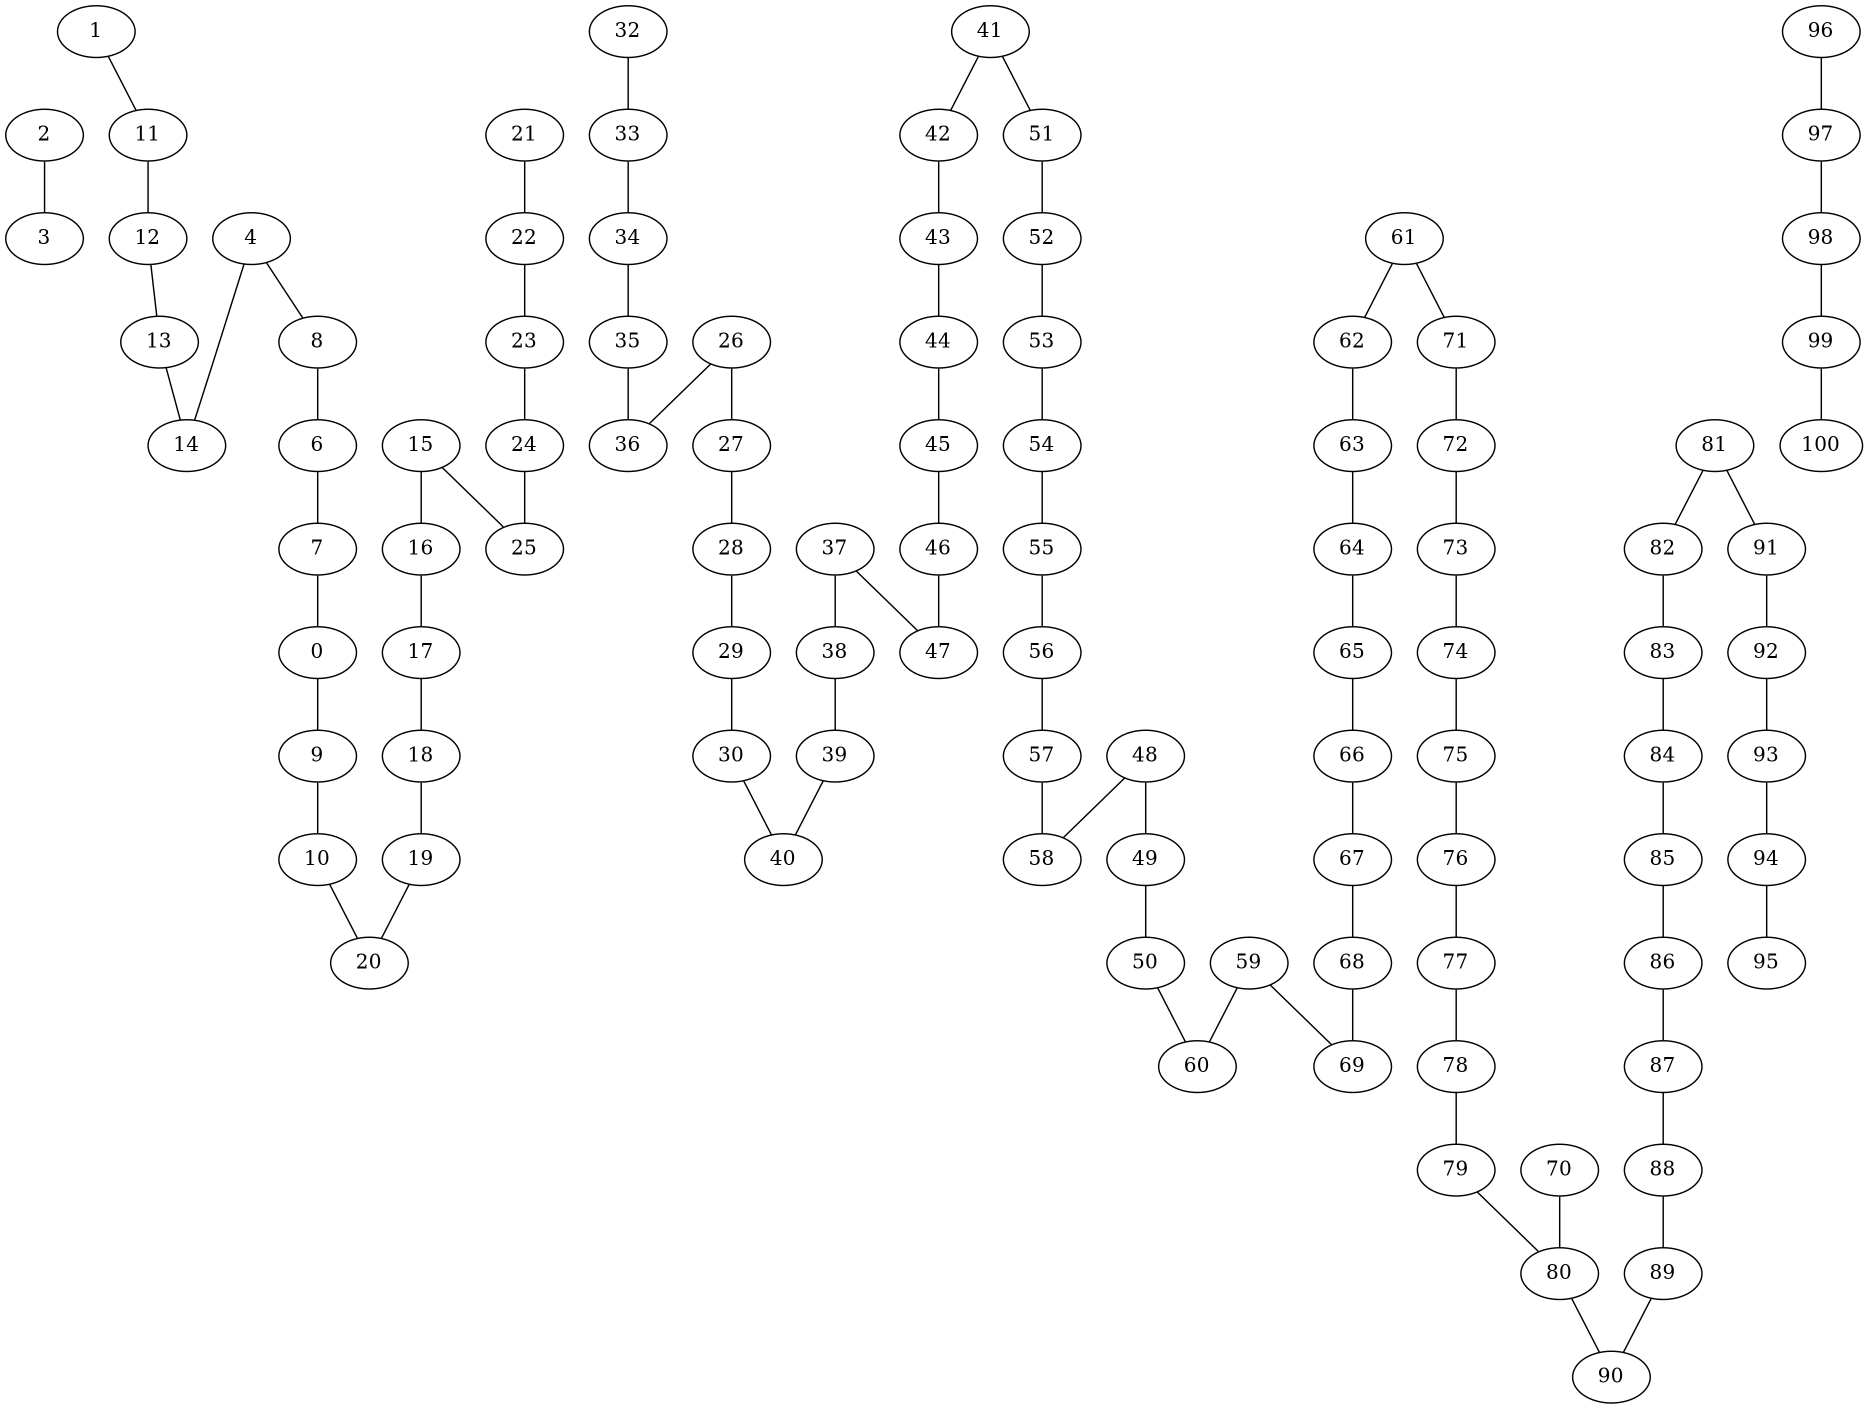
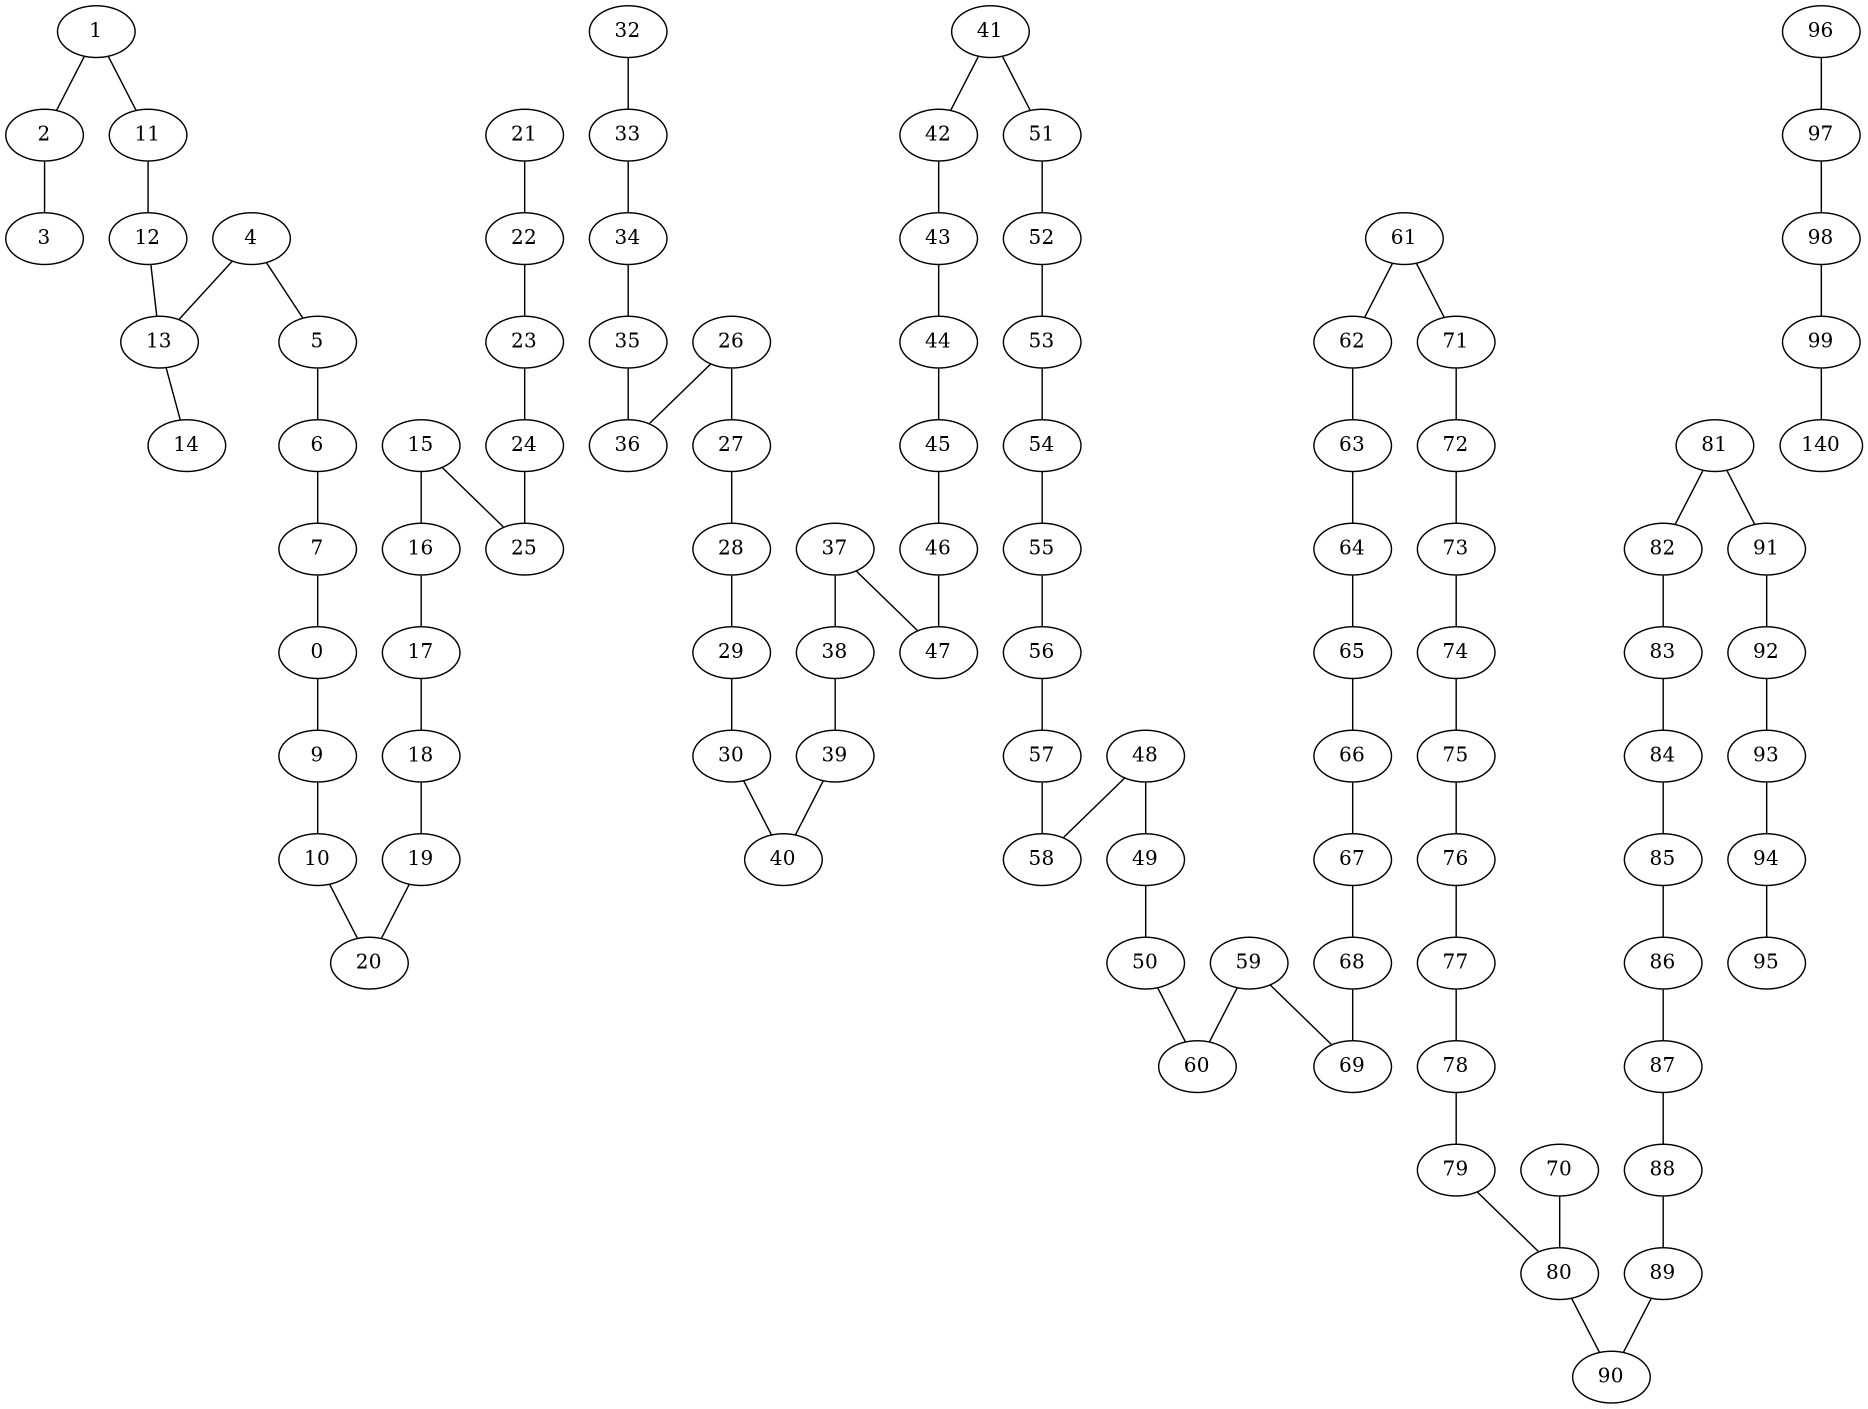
none -> (70, 83)
(219, 342) -> (206, 290)
(318, 342) -> (318, 342)
(1821, 446) -> (1821, 446)
